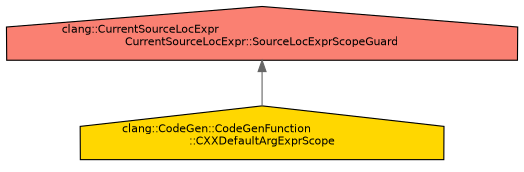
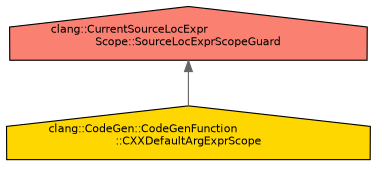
(262, 36) -> (188, 36)
